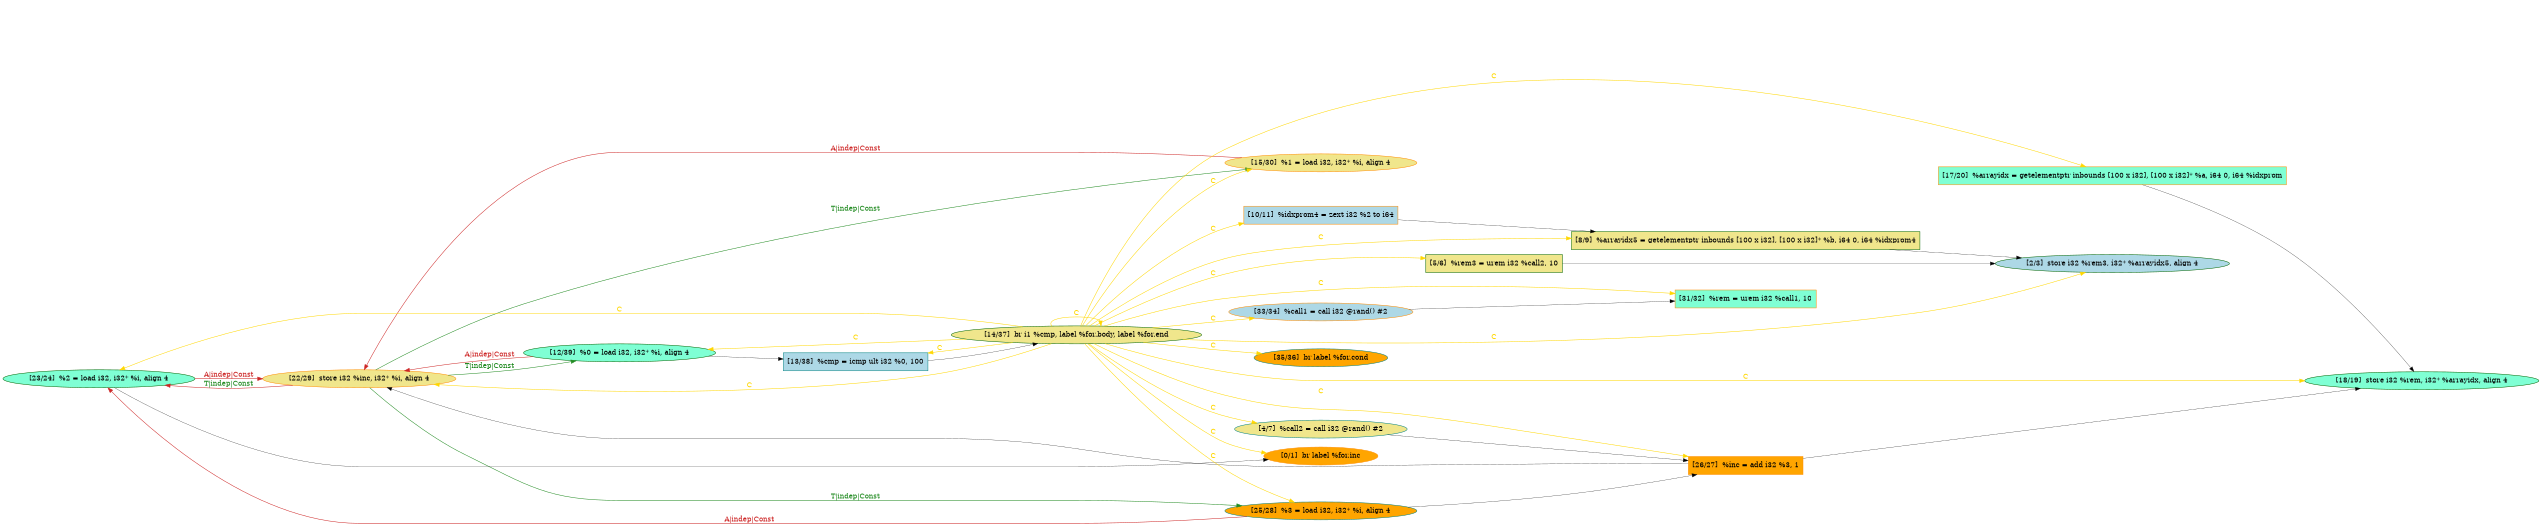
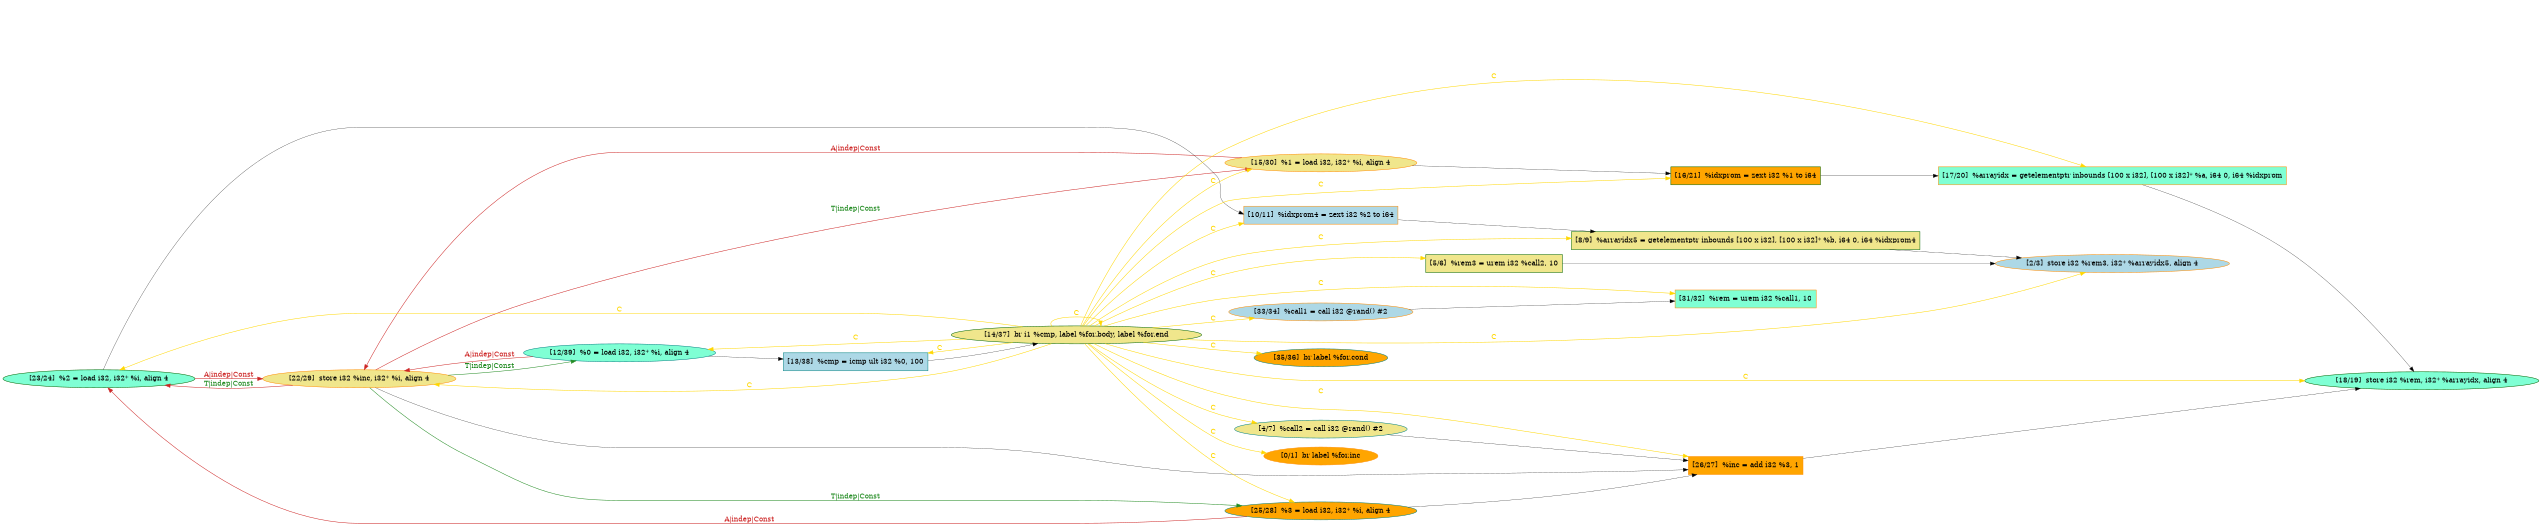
none -> (1746, 176)
(802, 235) -> (802, 235)
(2112, 264) -> (2112, 264)
(620, 353) -> (620, 353)
(1037, 444) -> (1025, 451)
(681, 467) -> (633, 127)
